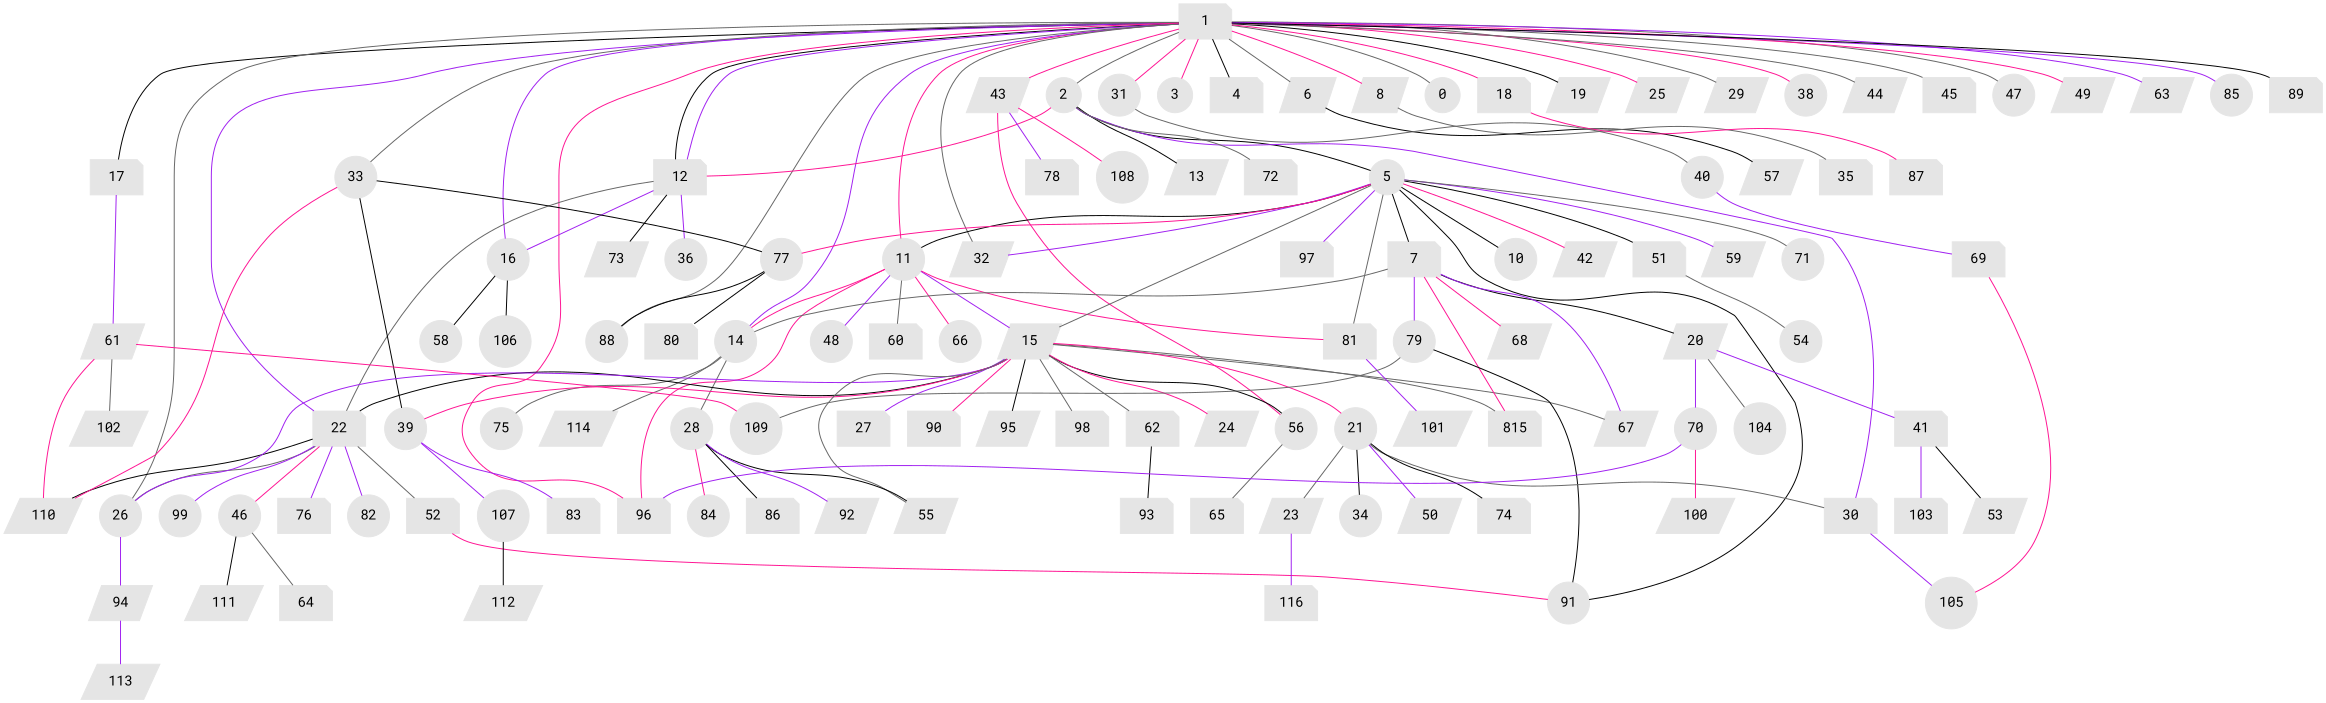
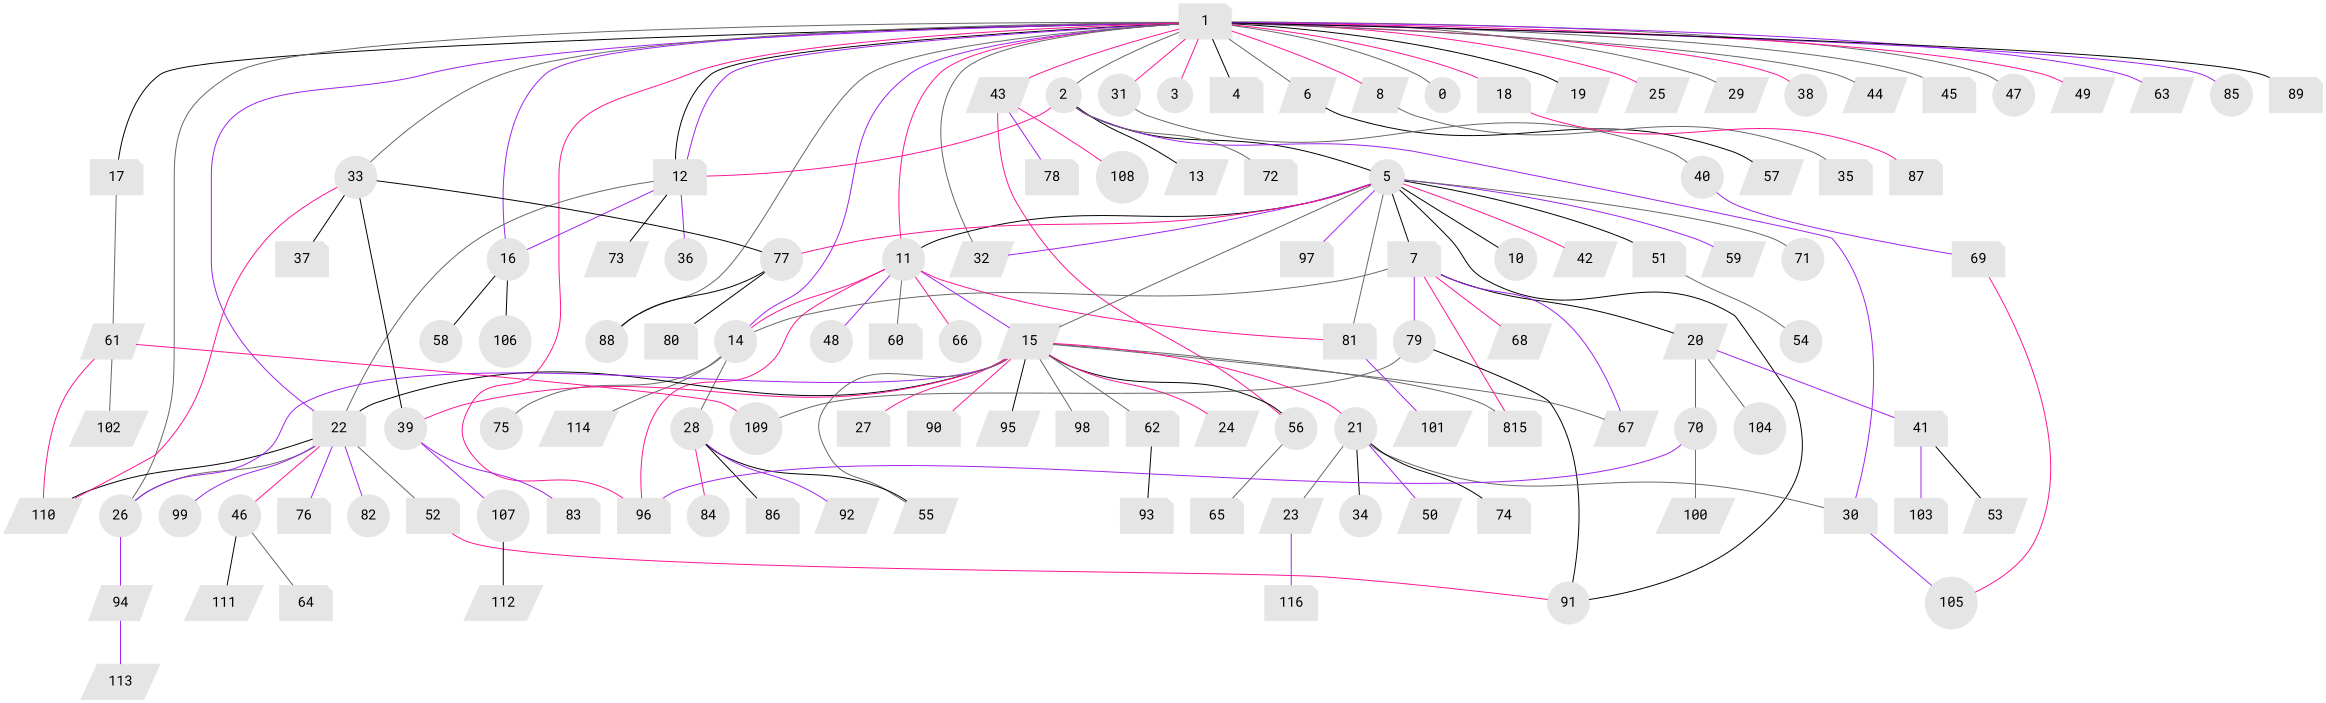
(115, 259) -> (115, 259)
none -> (302, 259)
(945, 384) -> (945, 384)
